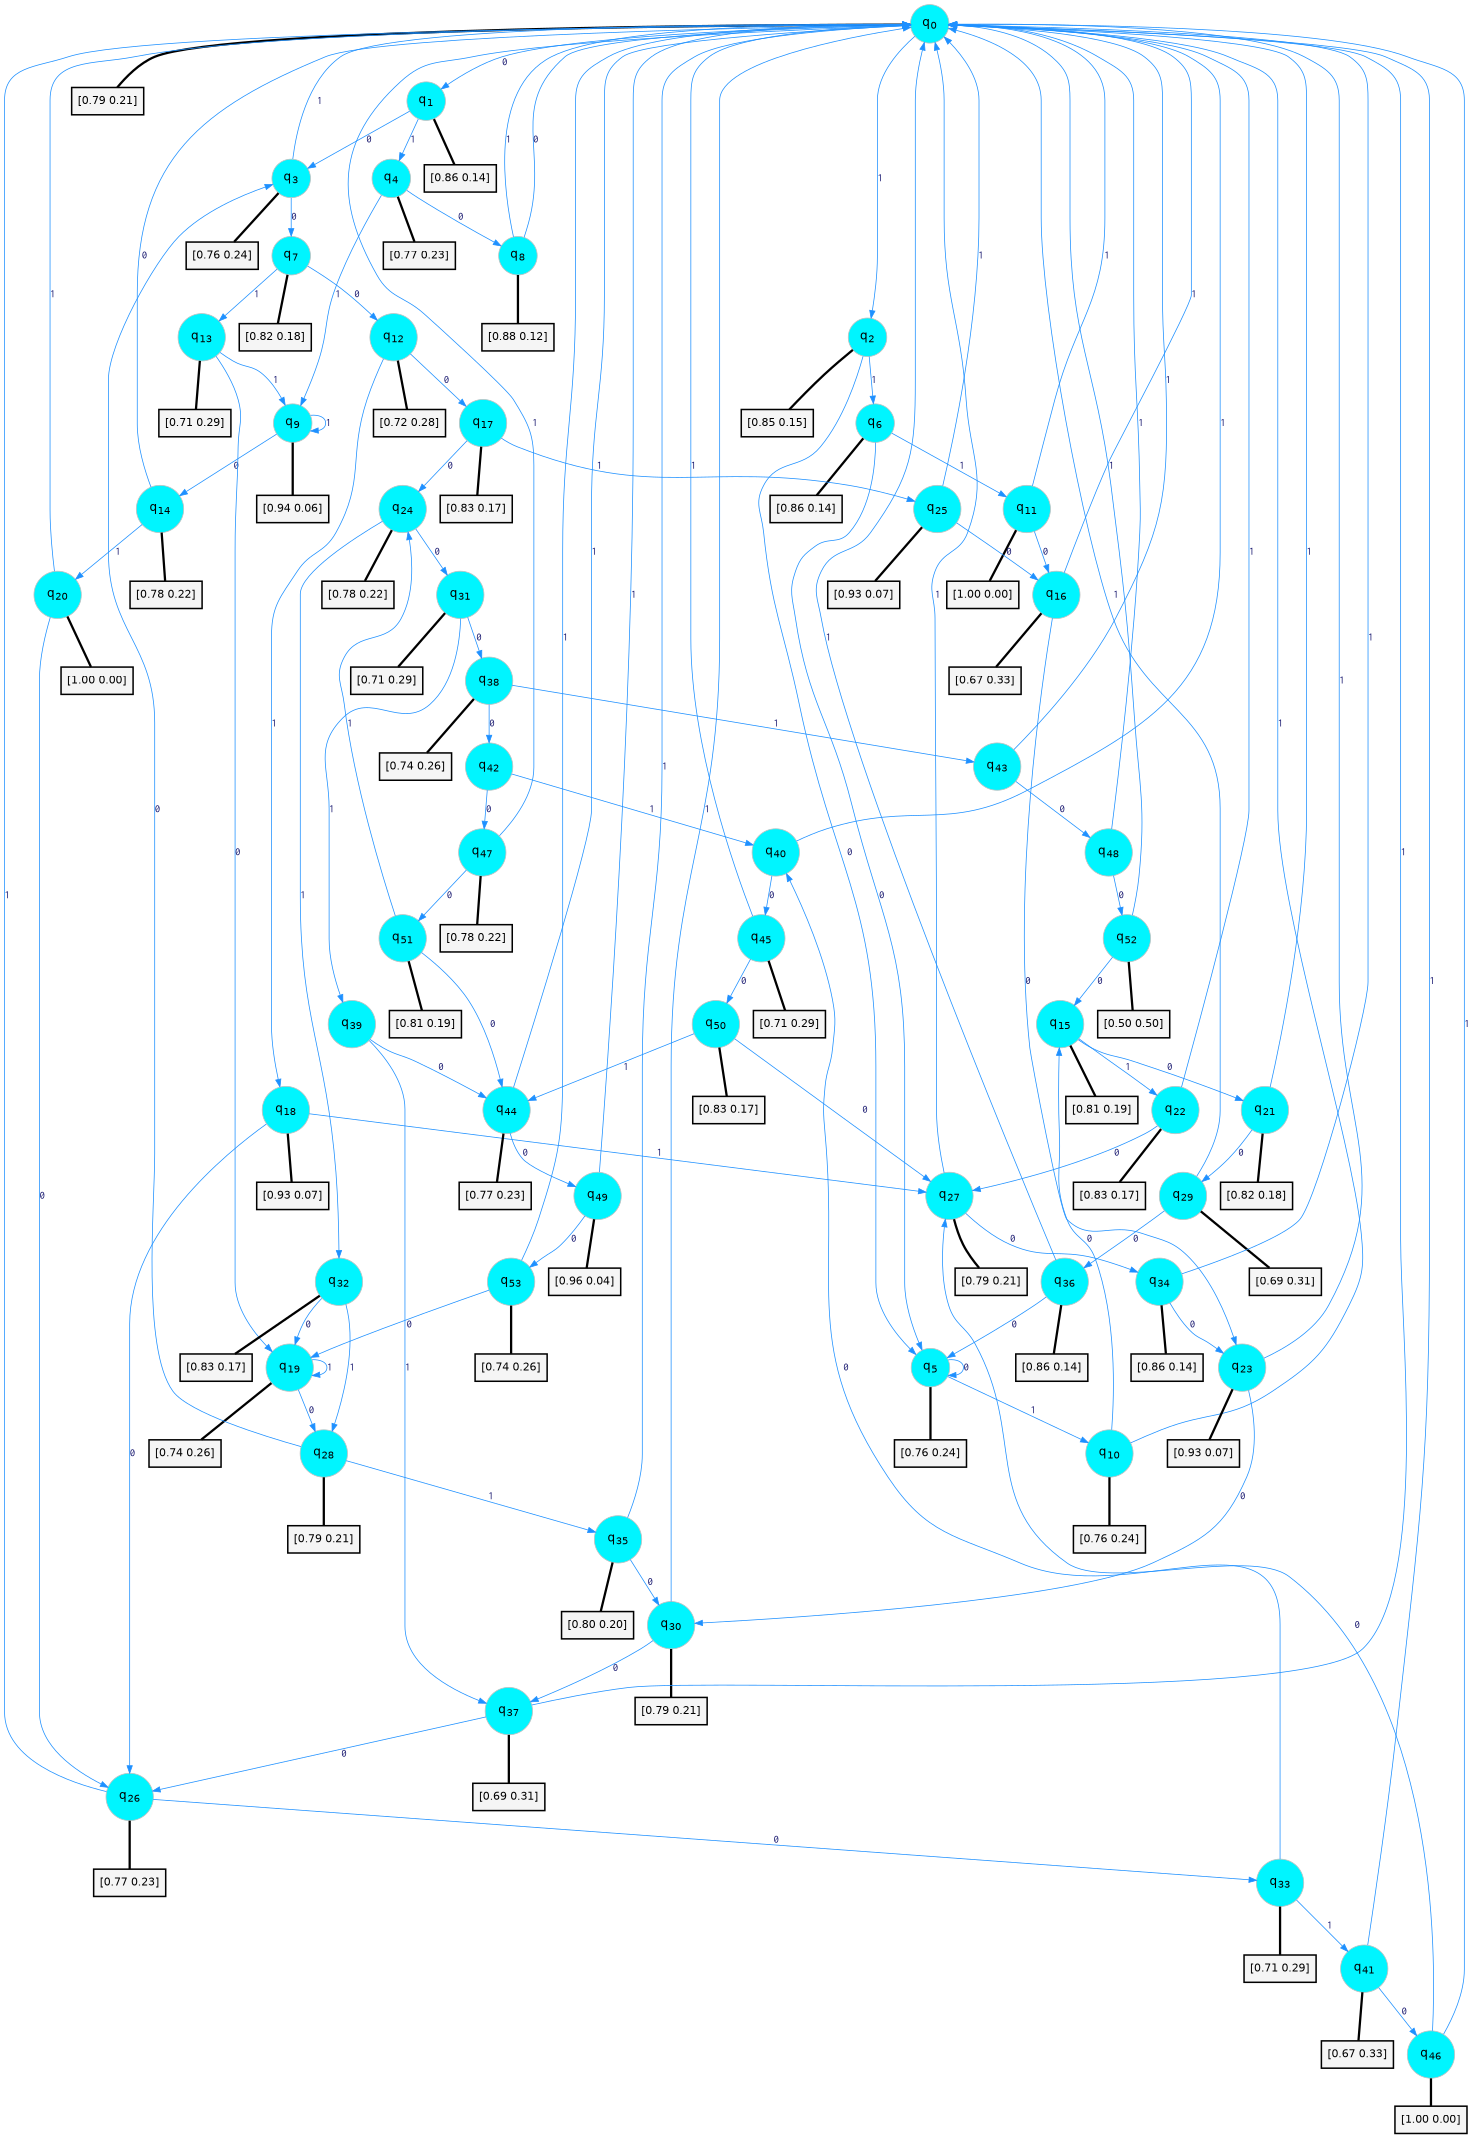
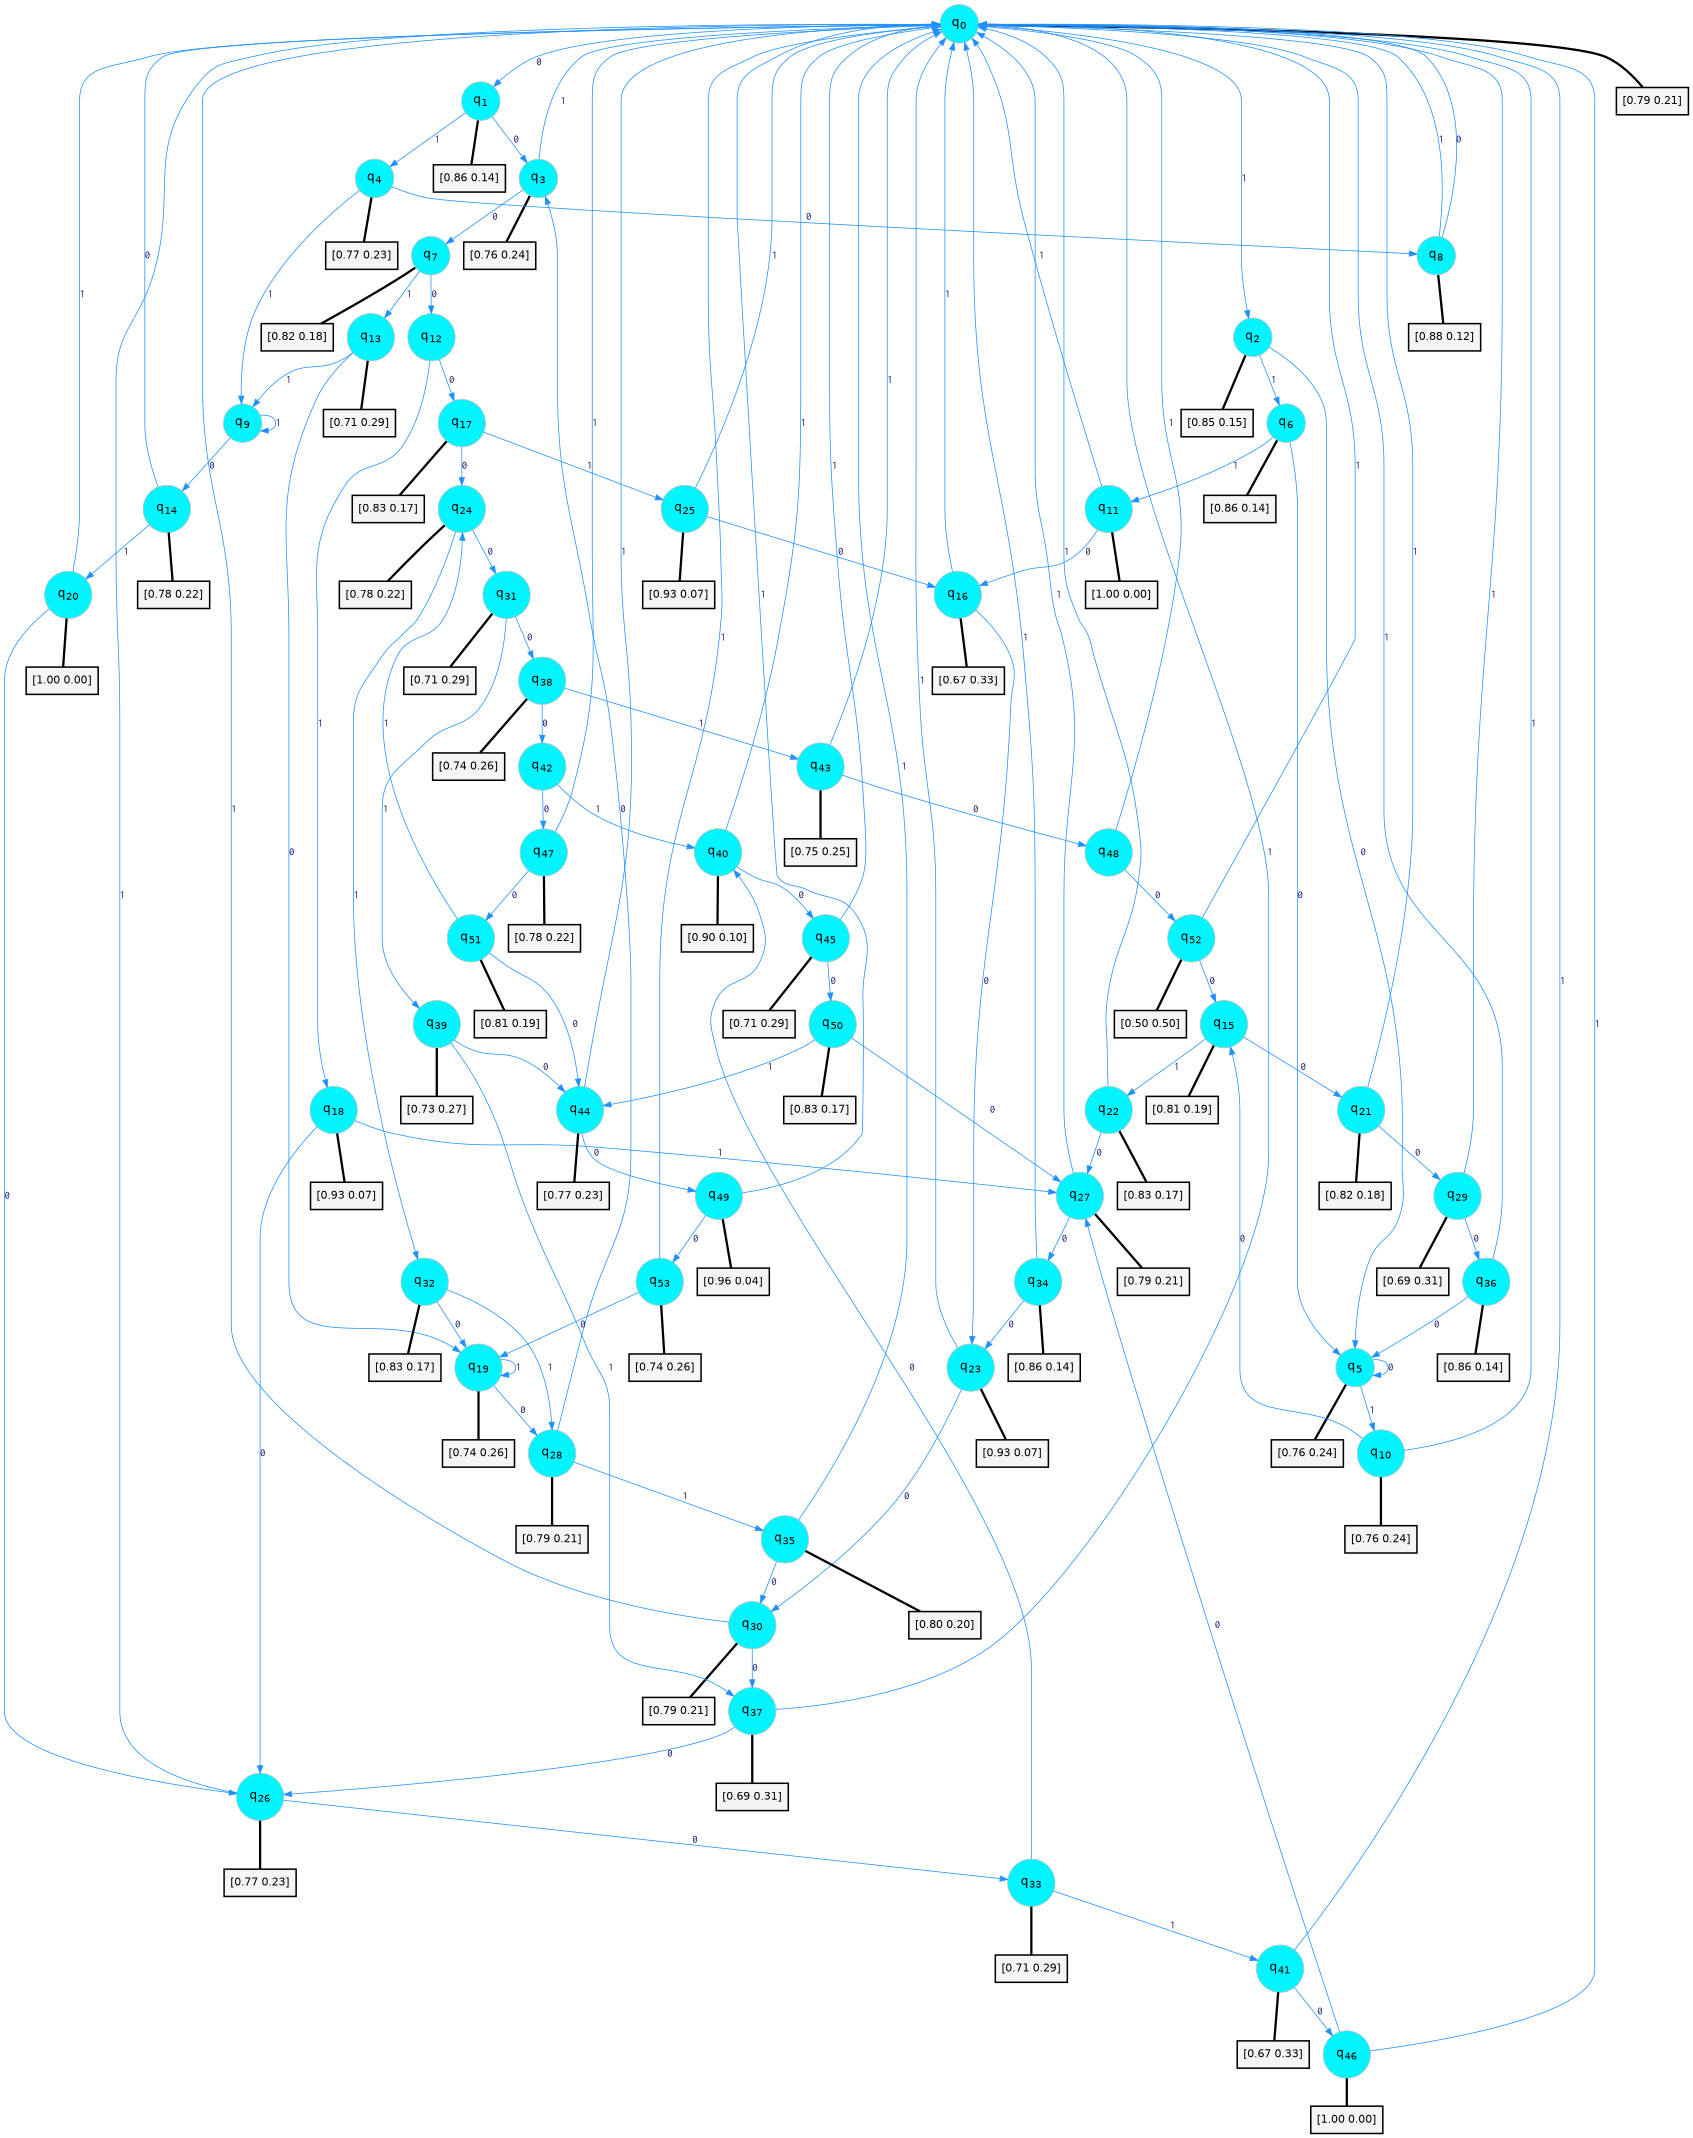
(410, 423) -> none
(293, 509) -> none
none -> (821, 852)
none -> (717, 938)
none -> (437, 1110)
